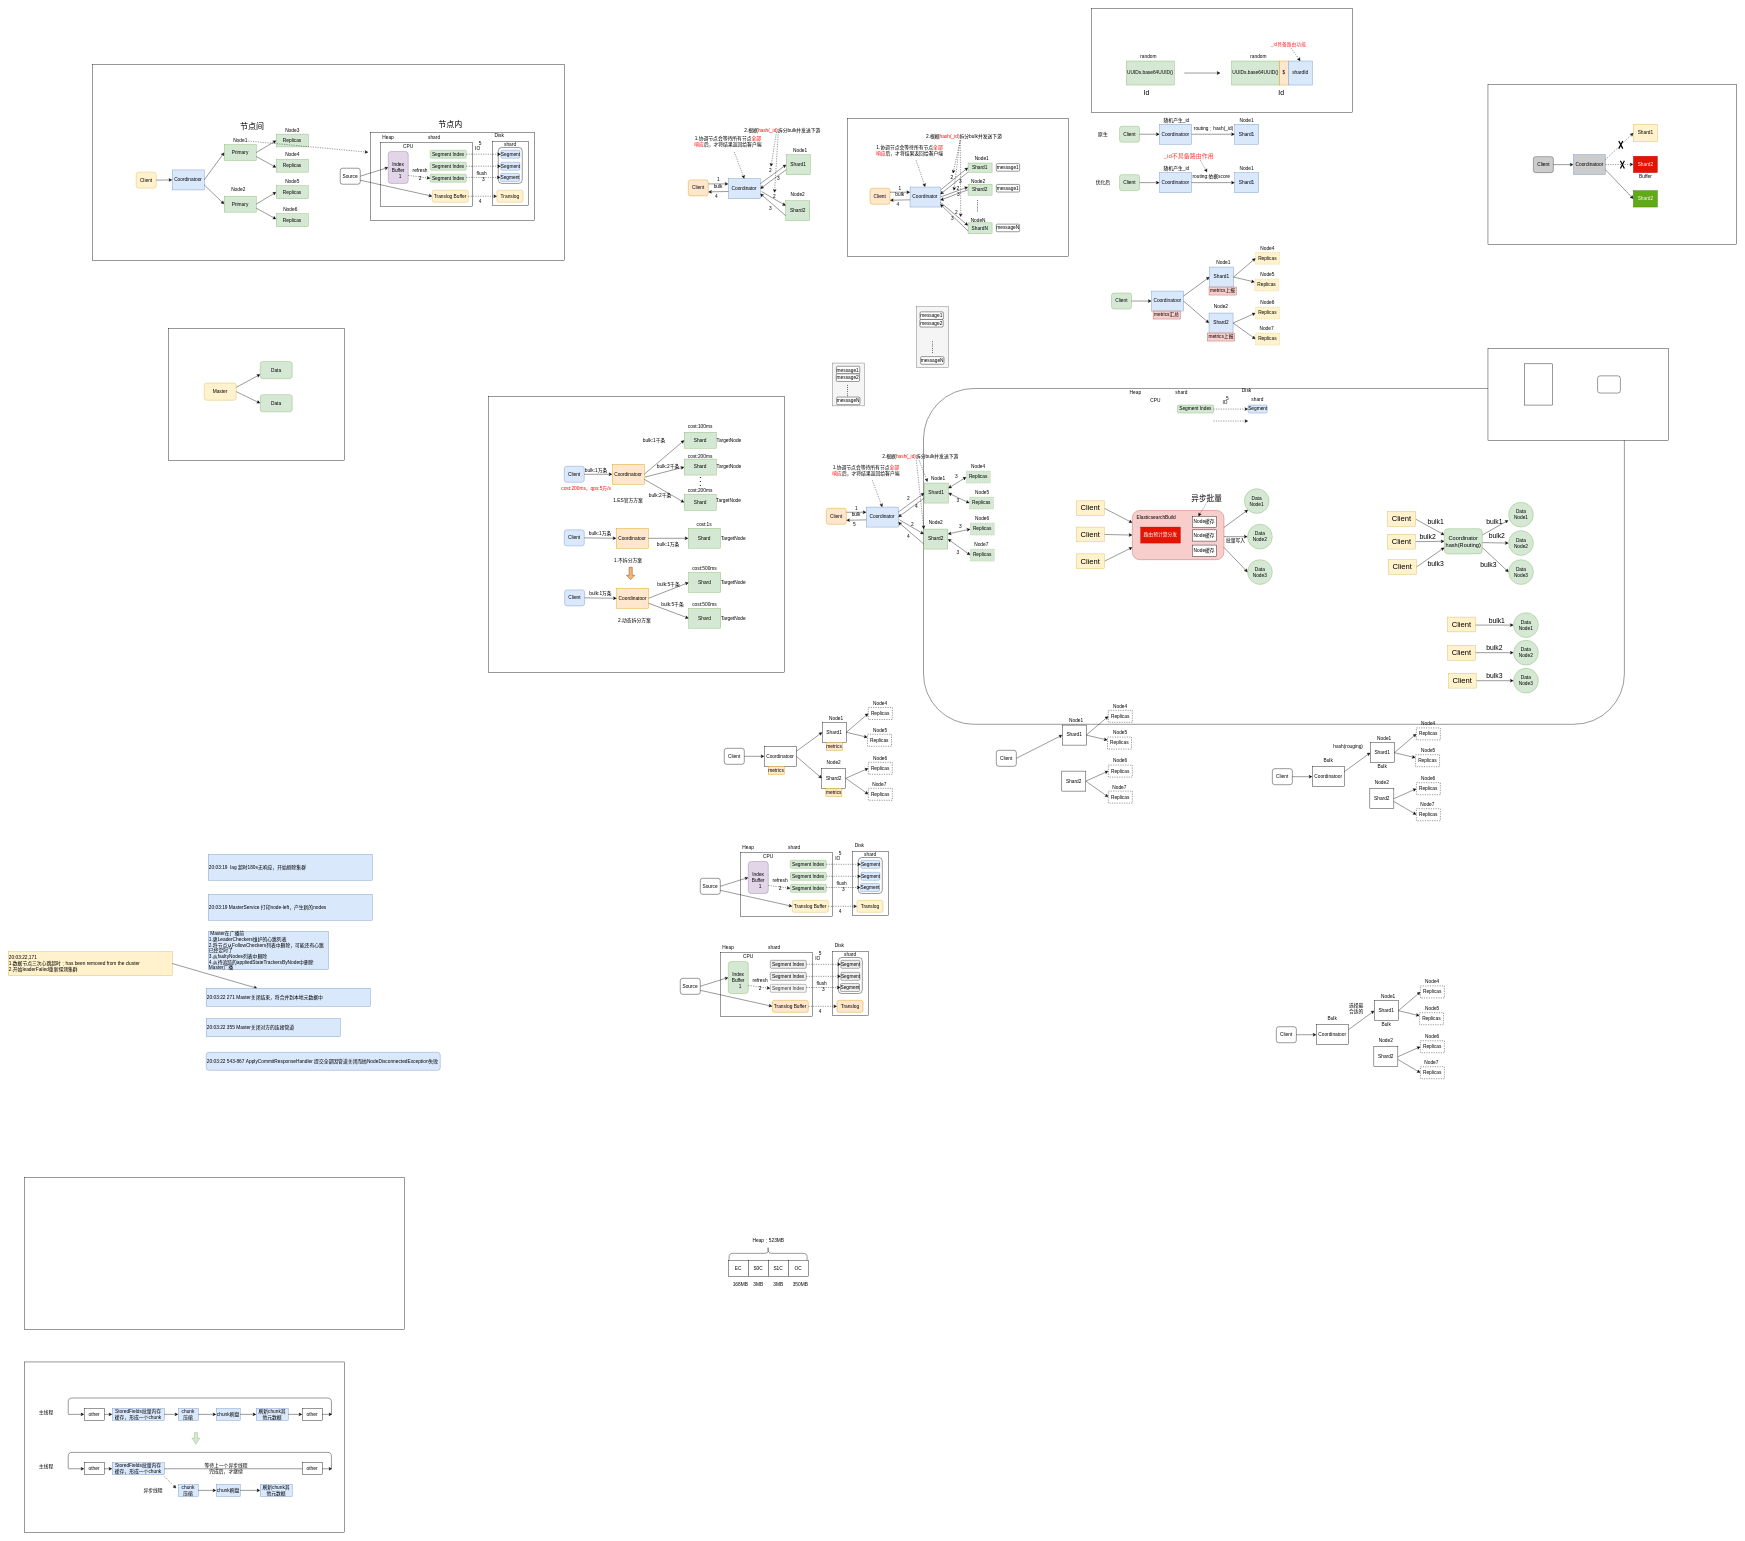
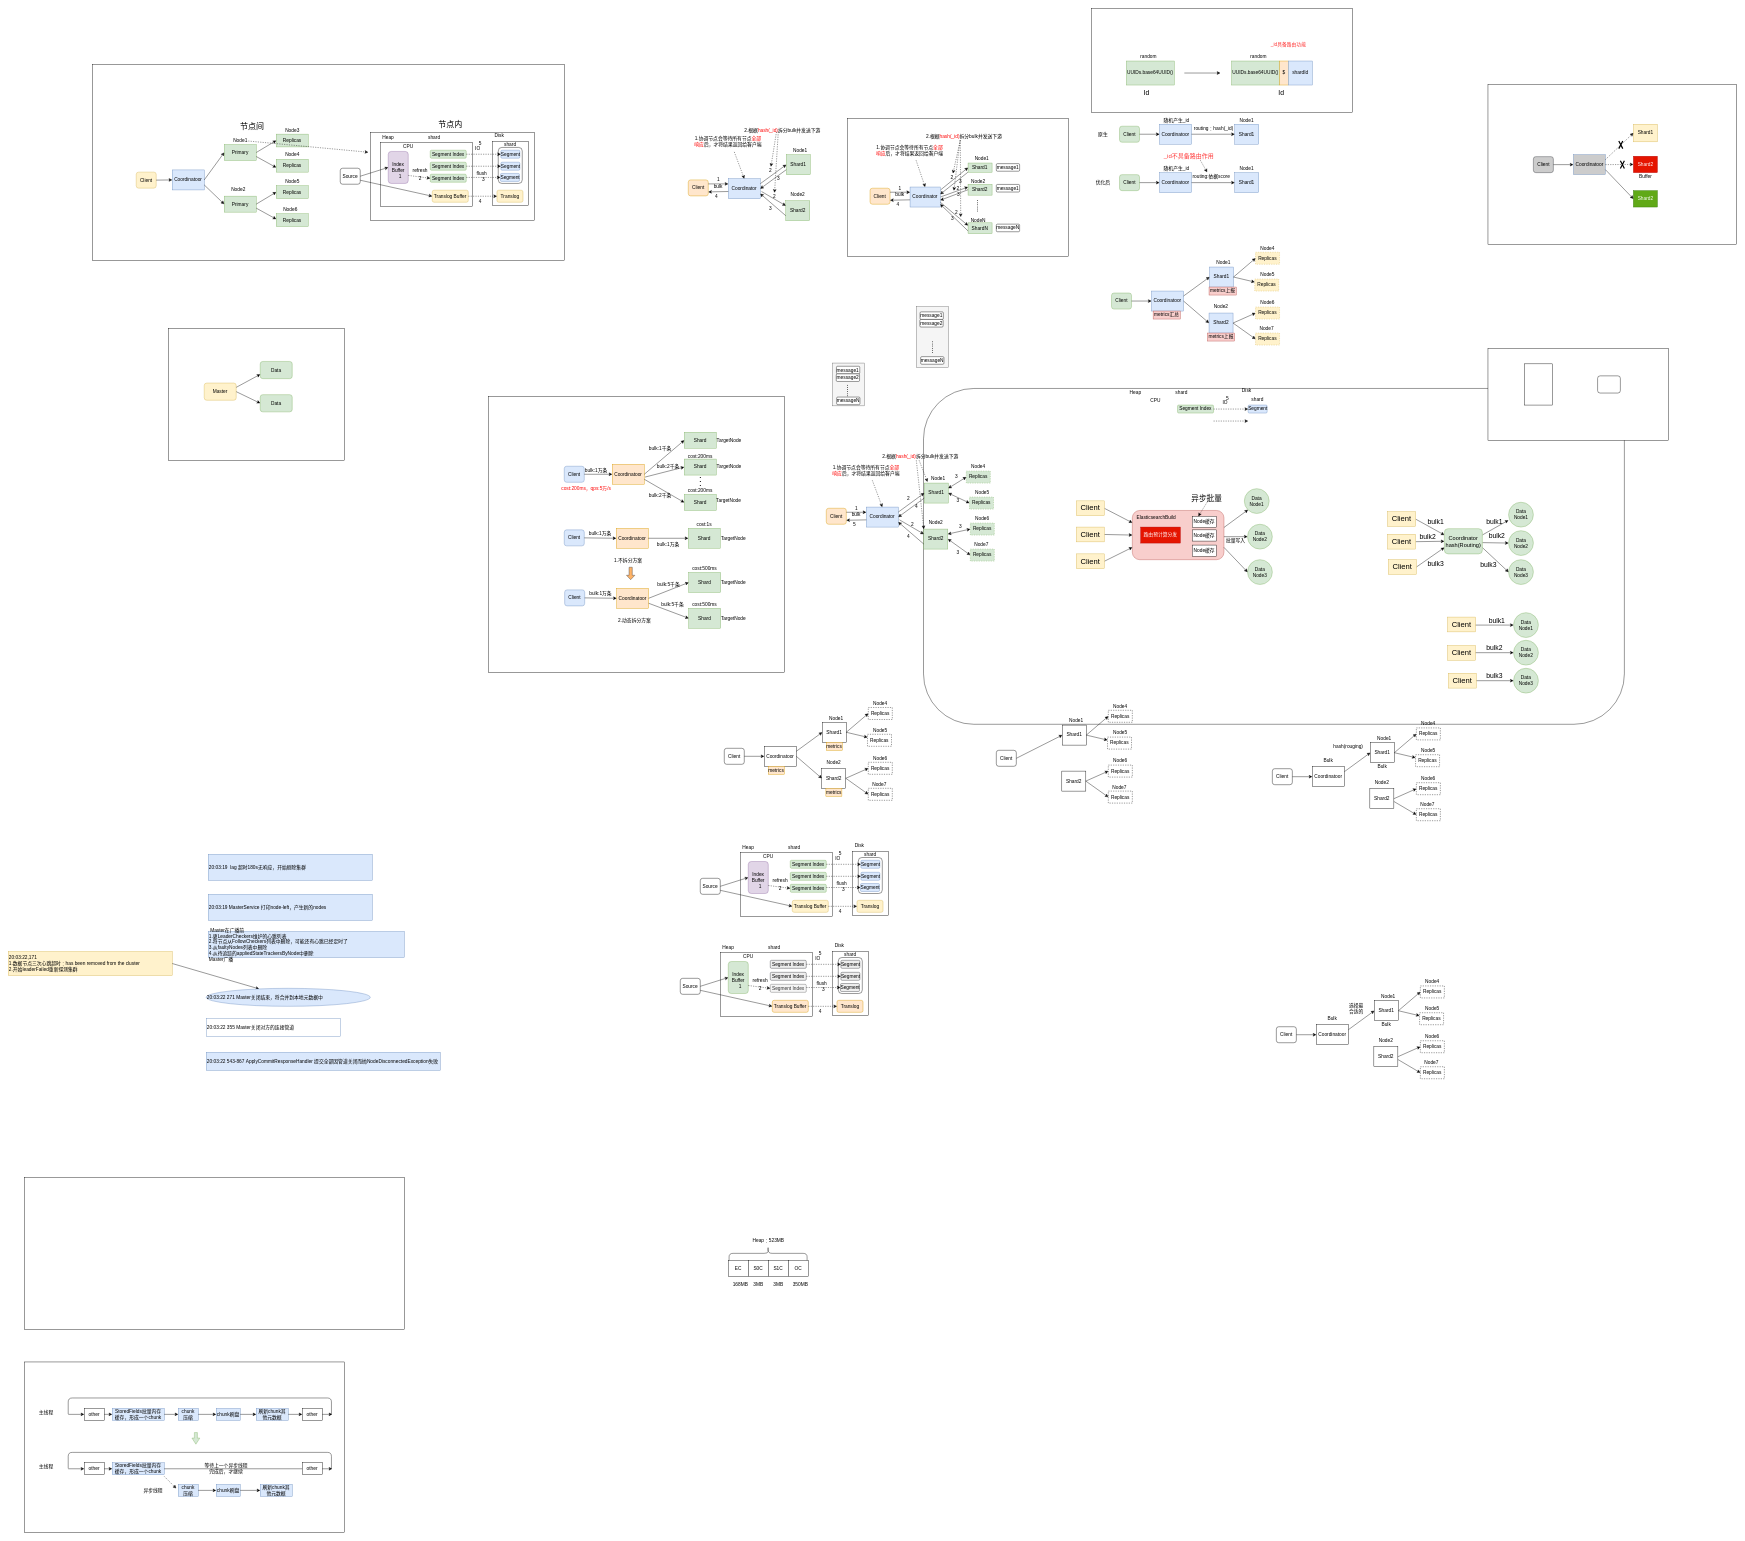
(1298, 57) -> none
(700, 427) -> none
(654, 440) -> (660, 448)
(628, 501) -> none
(268, 950) -> (306, 944)
(288, 997) -> (288, 997)
(273, 1028) -> (273, 1028)
(323, 1061) -> (323, 1061)
